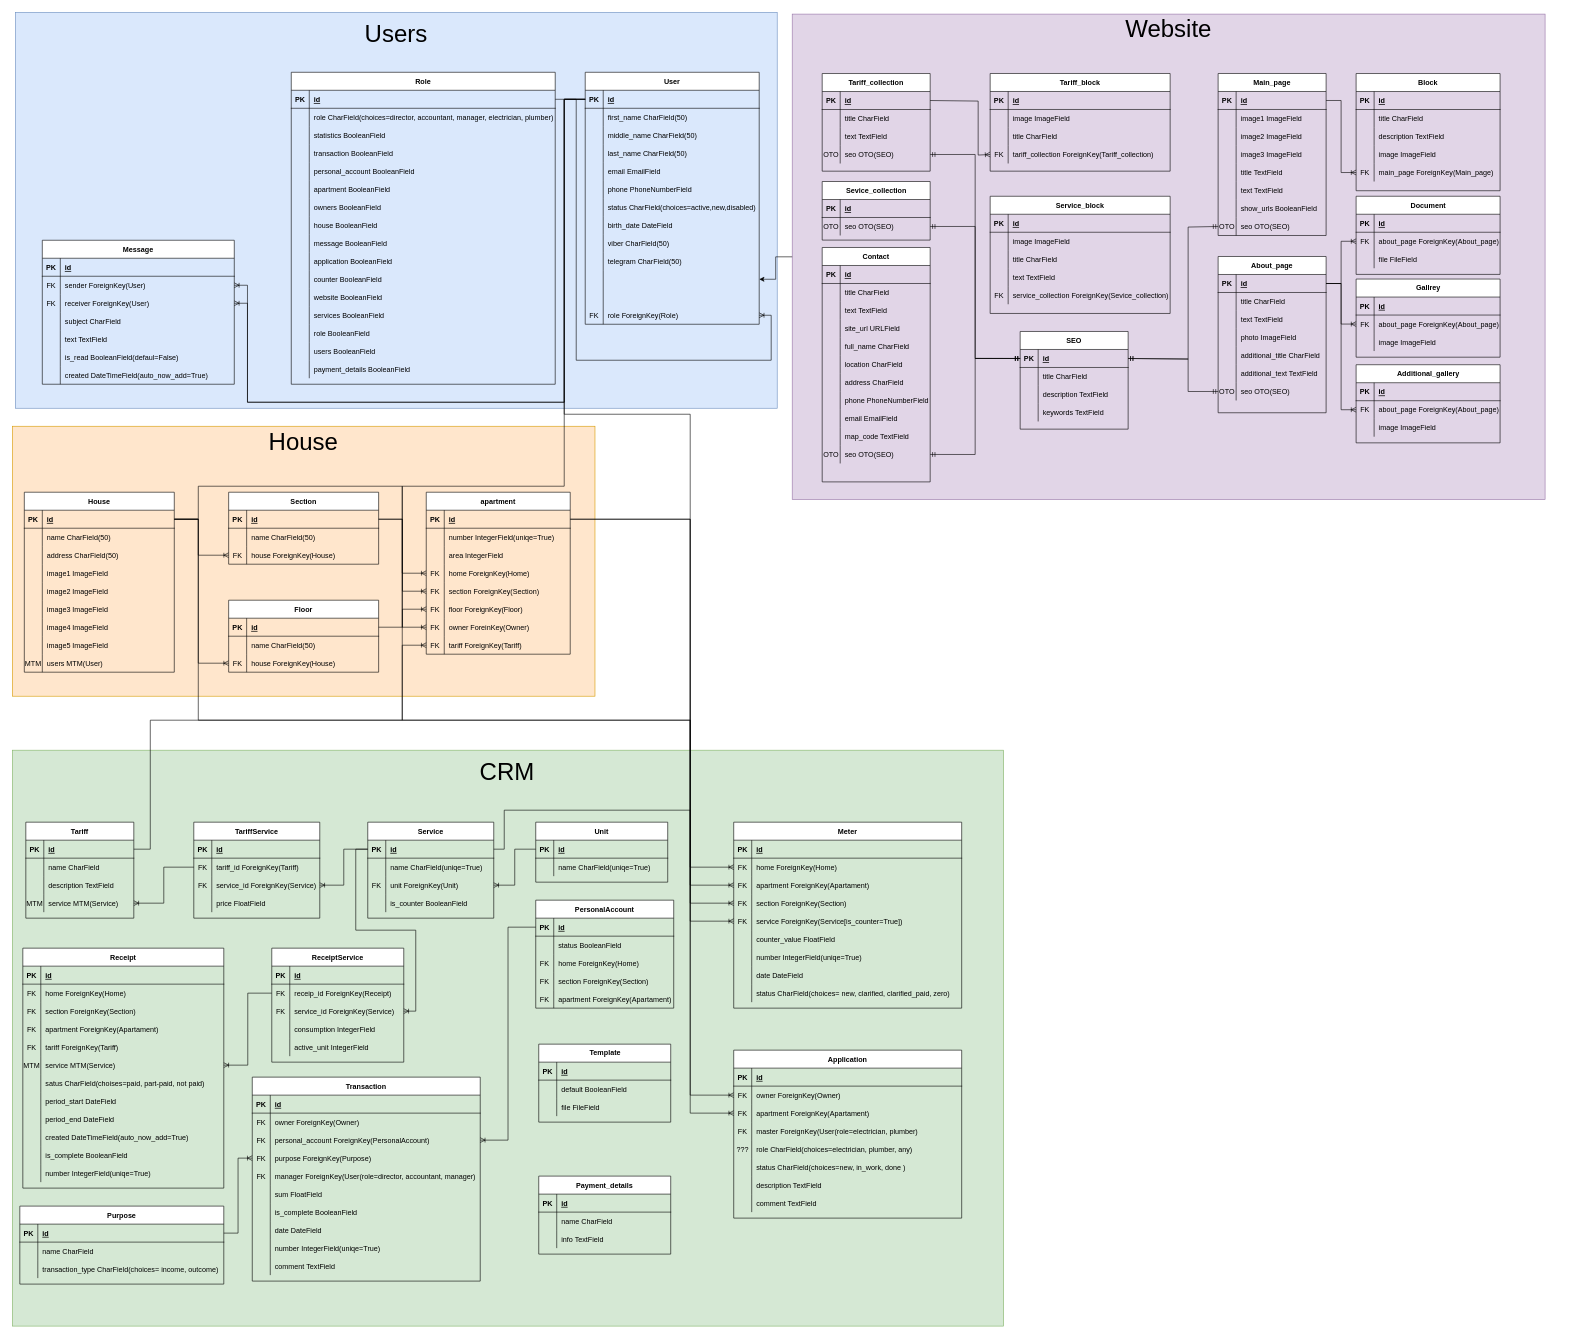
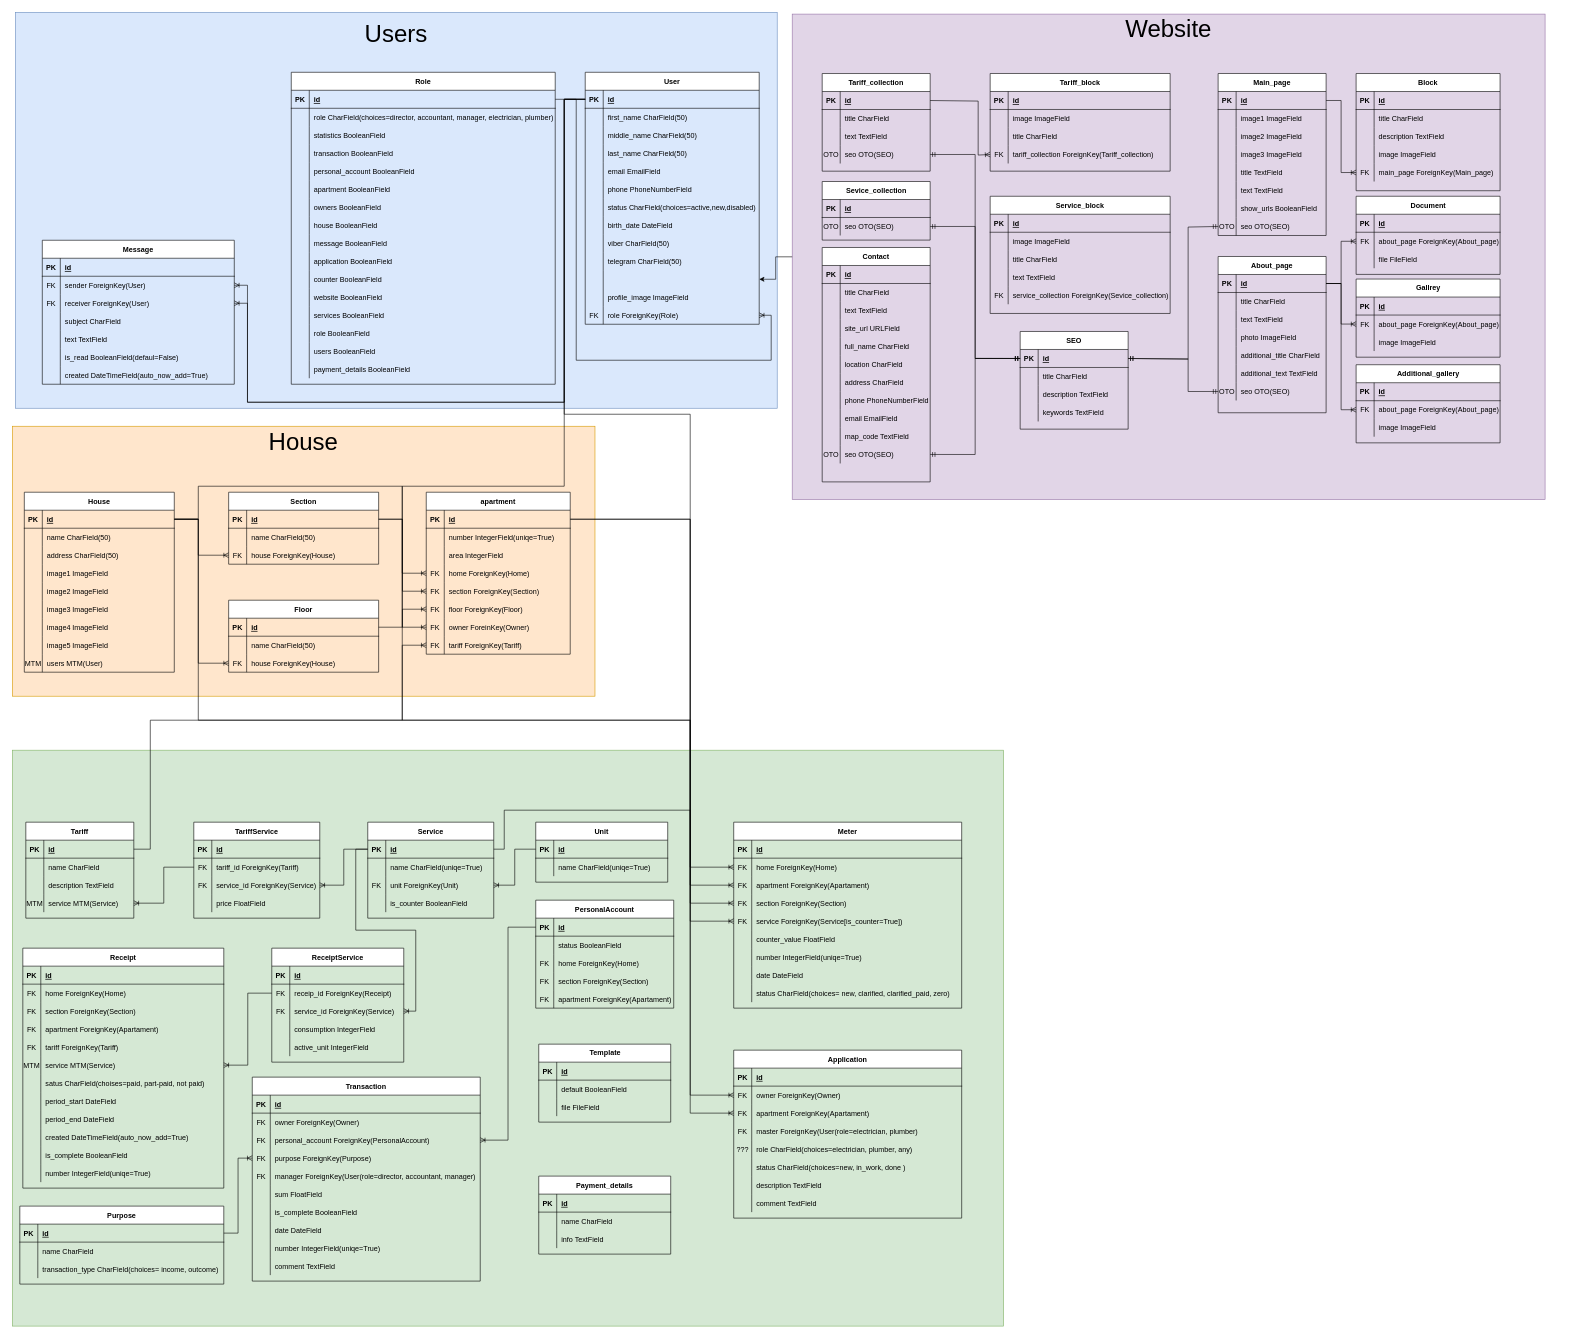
none -> (681, 297)
(507, 771) -> none
